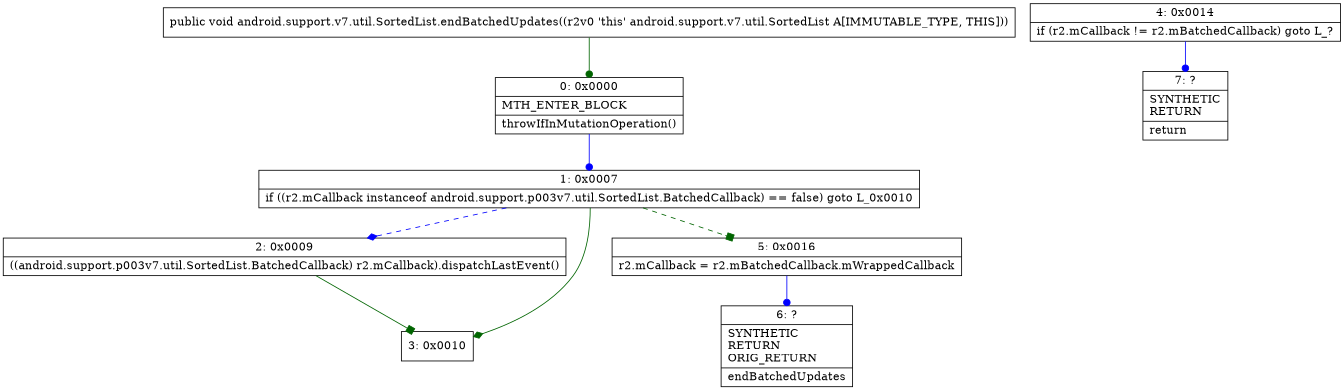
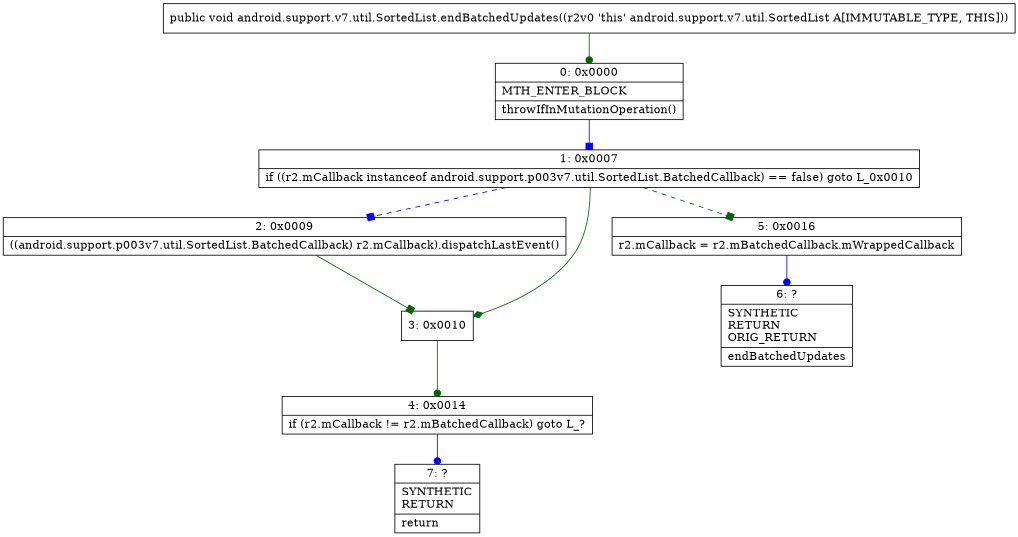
(589, 149) -> (589, 131)
(442, 222) -> (441, 202)
none -> (437, 365)
